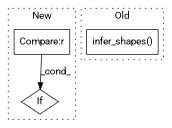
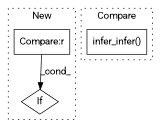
(122, 16) -> (117, 16)
(122, 42) -> (117, 42)
